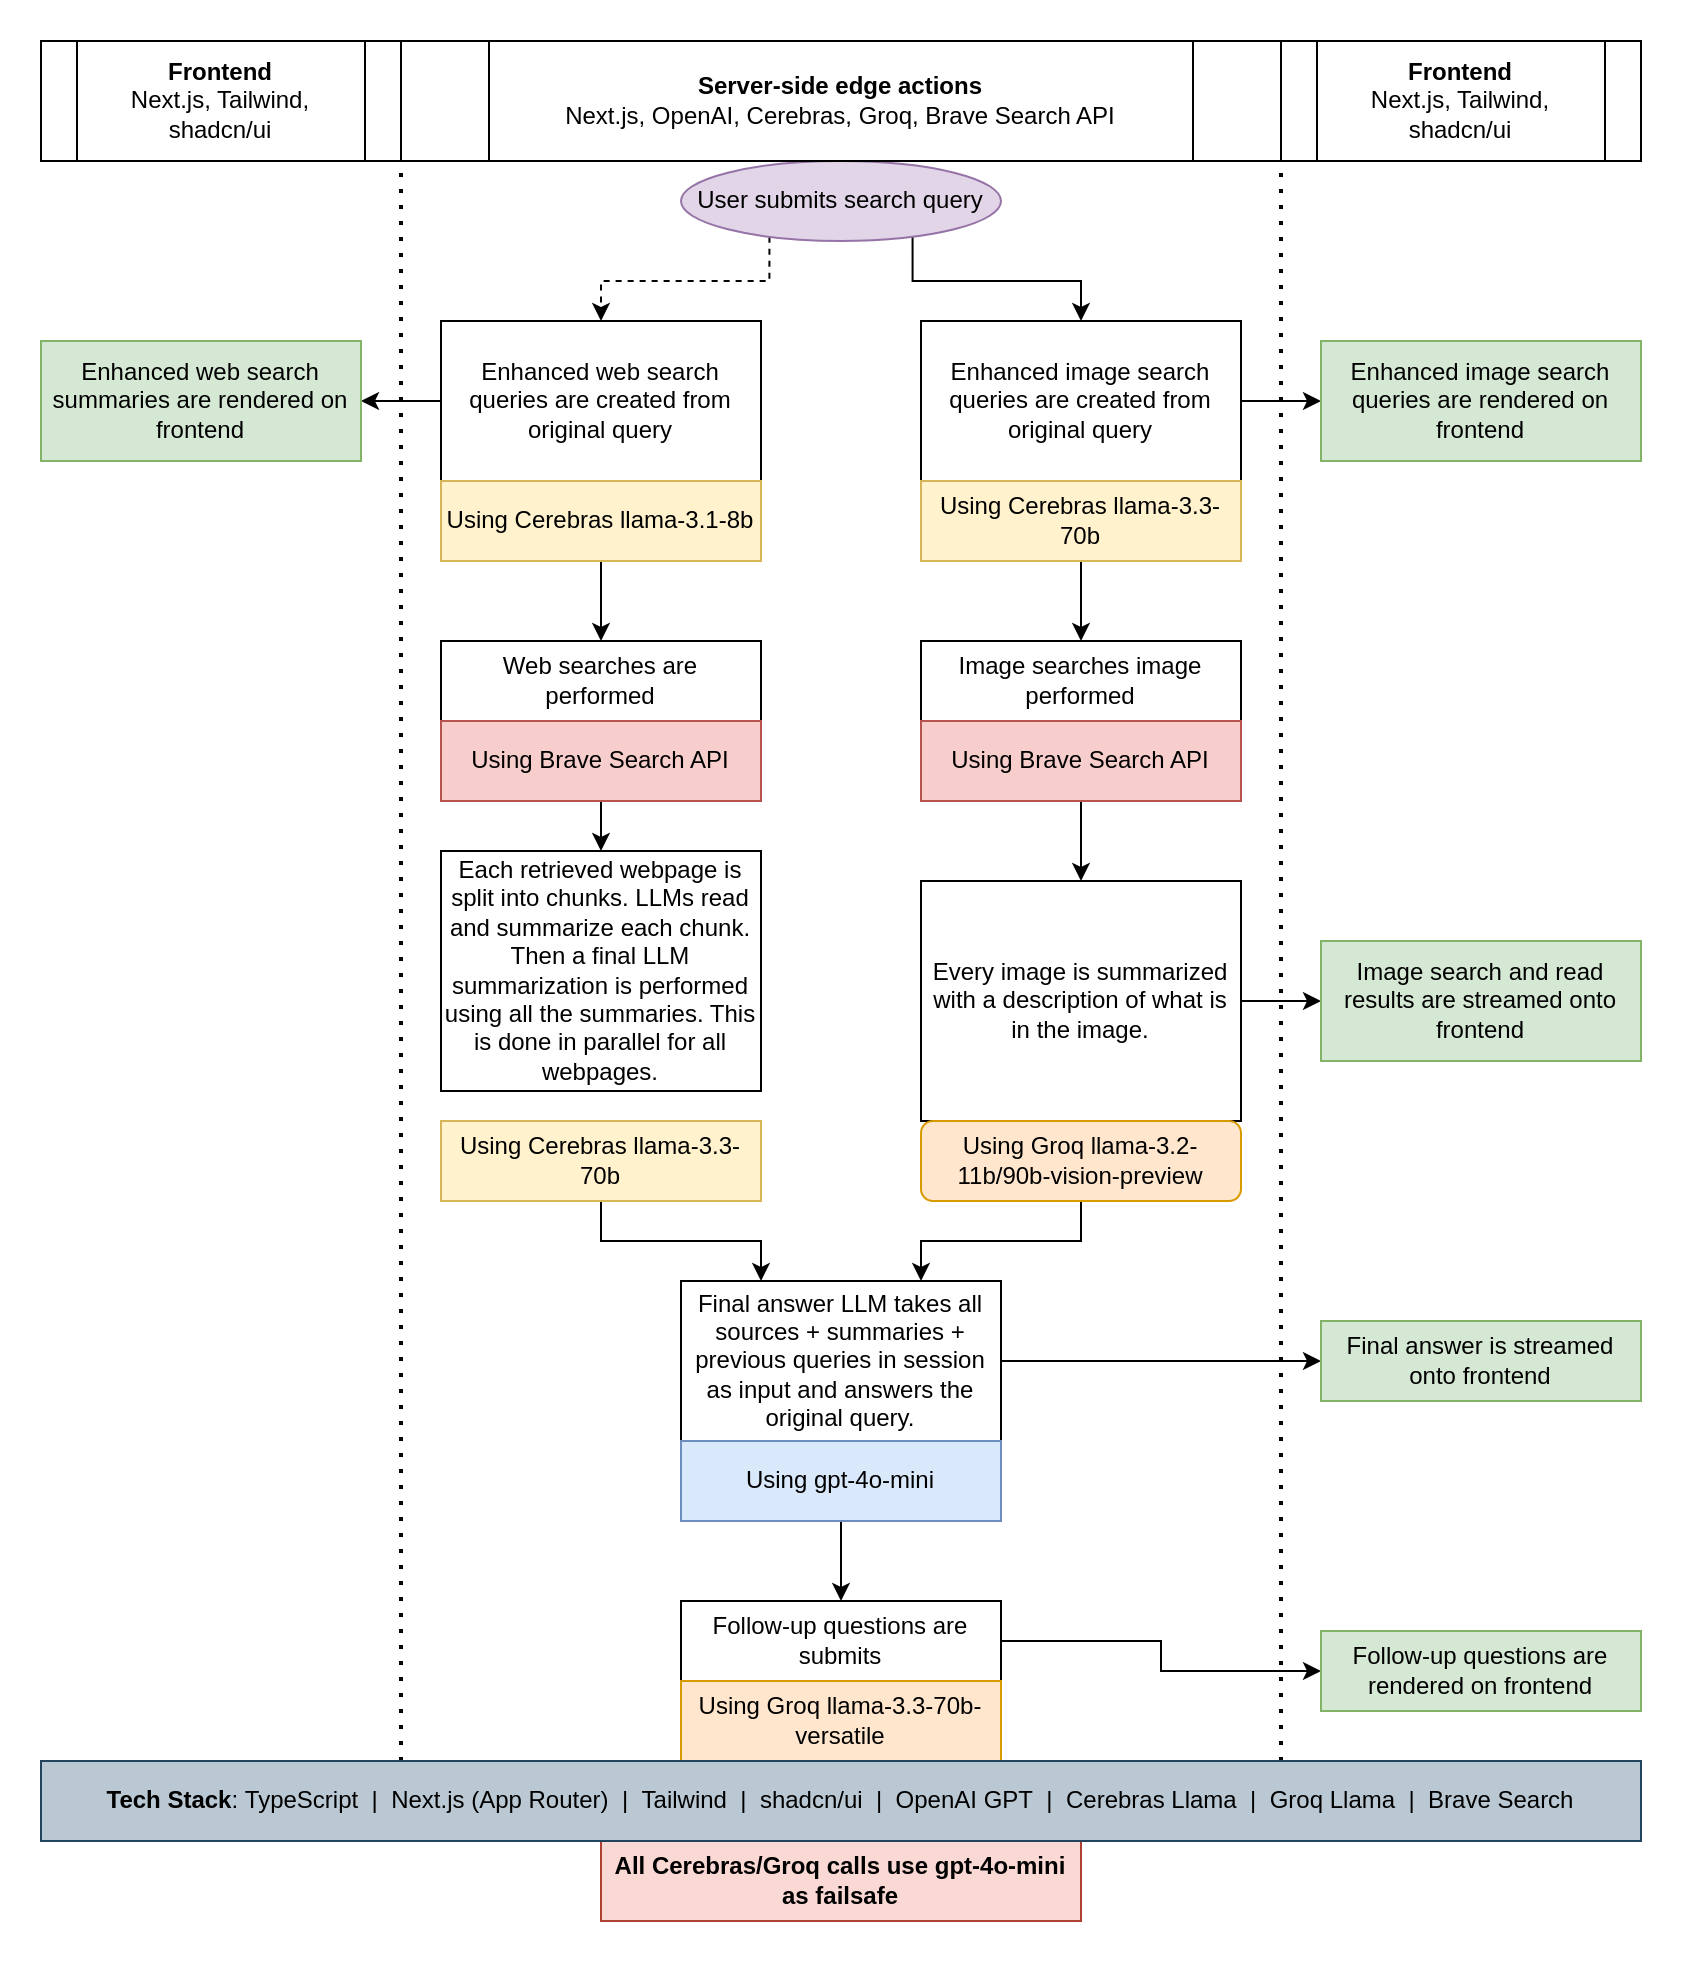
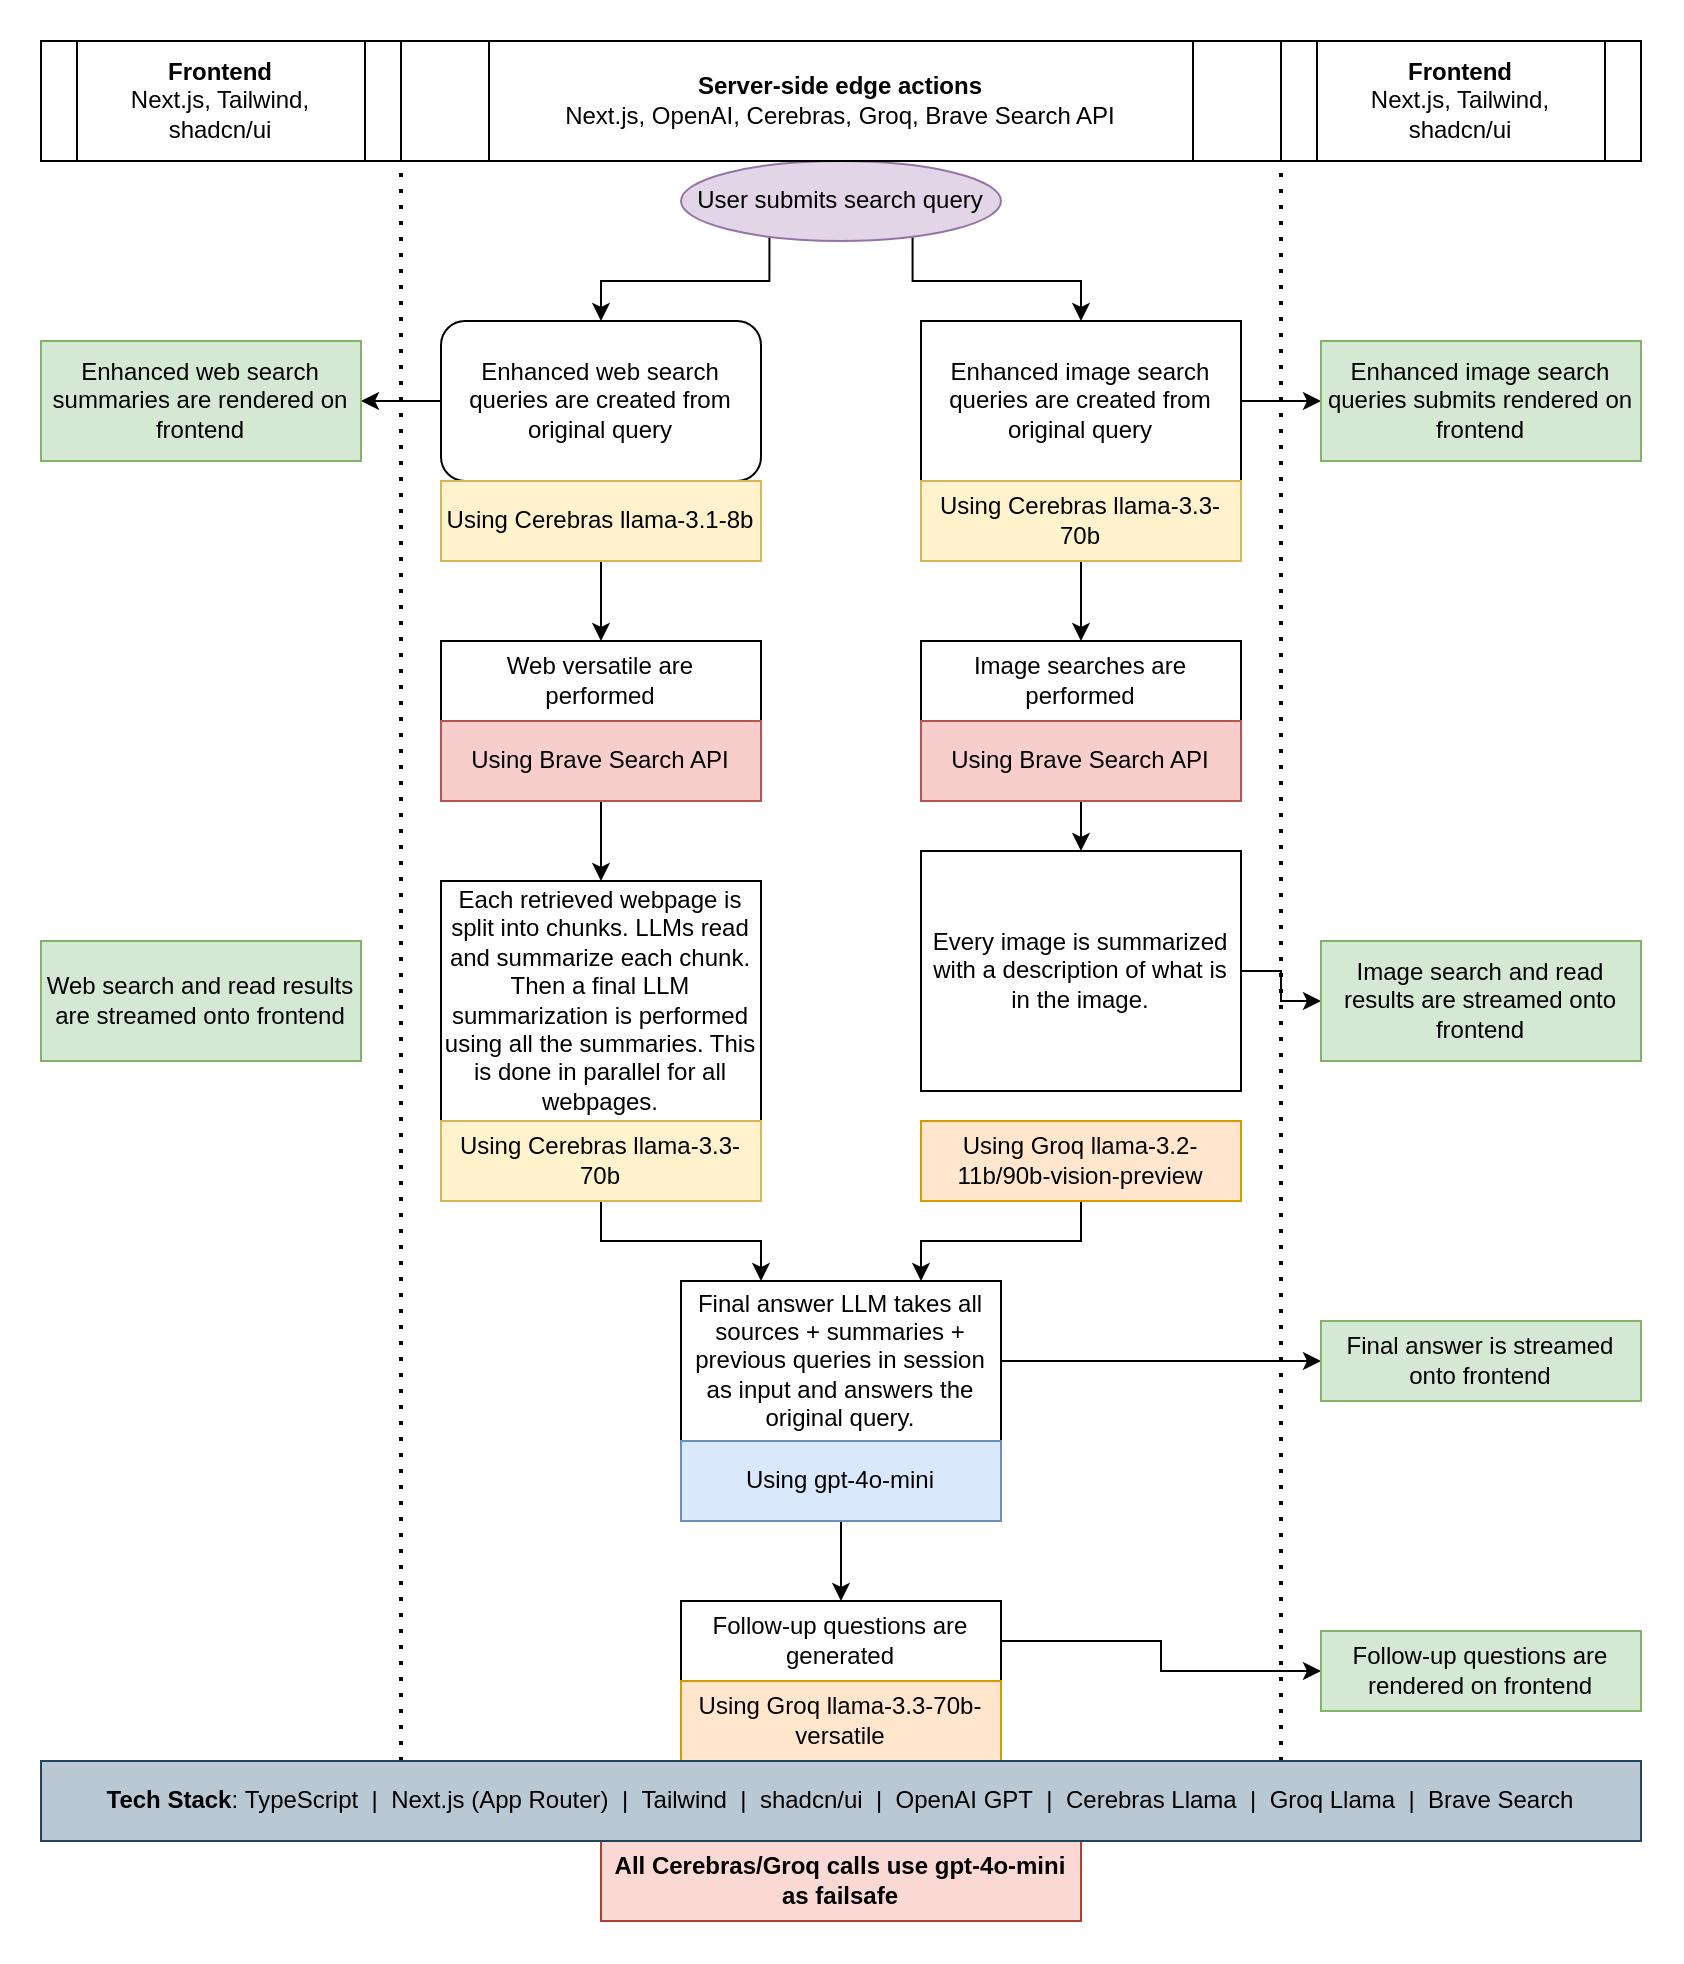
(692, 281) -> (692, 281)
(601, 401) -> (601, 401)
(1481, 401) -> (1481, 401)
(601, 681) -> (601, 681)
(1081, 681) -> (1081, 681)
(601, 971) -> (601, 1001)
none -> (201, 1001)
(1081, 1001) -> (1081, 971)
(1081, 1161) -> (1081, 1161)
(841, 1641) -> (841, 1641)
